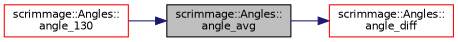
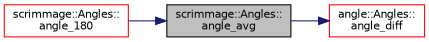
(66, 21) -> (66, 21)
(391, 21) -> (377, 21)
